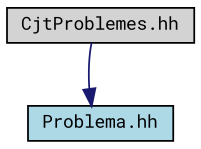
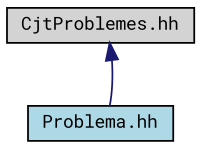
(89, 66) -> (112, 83)
